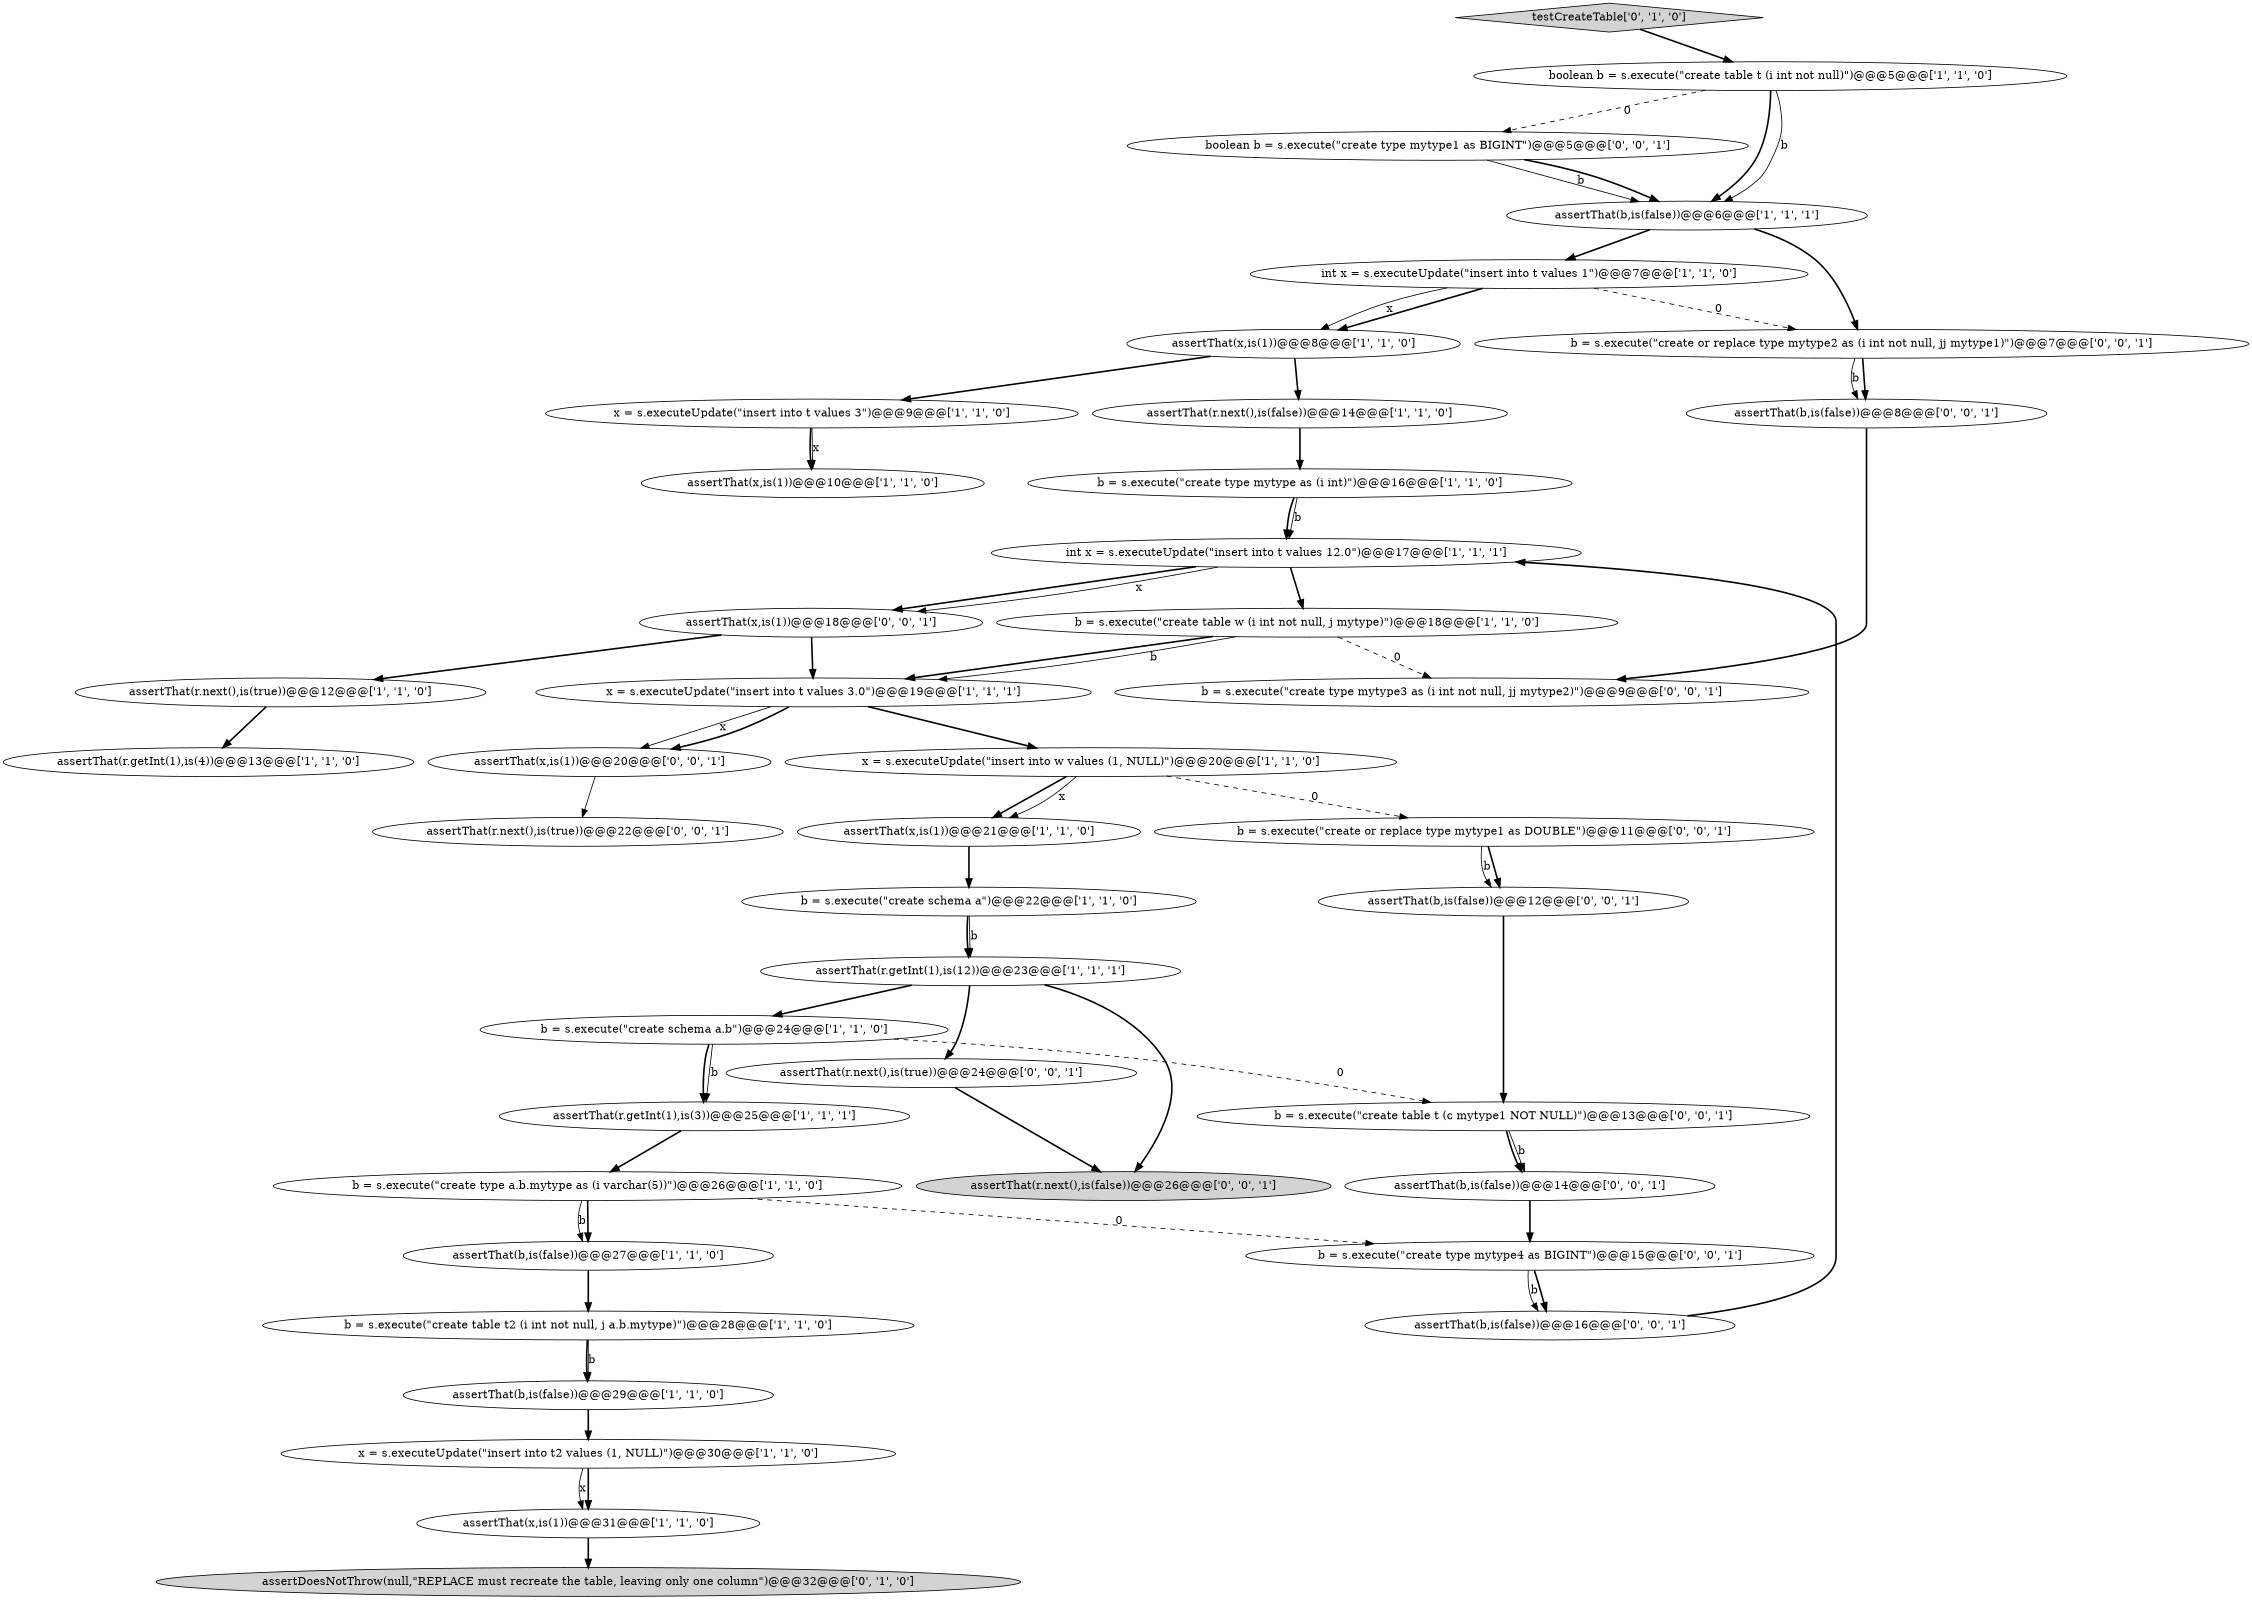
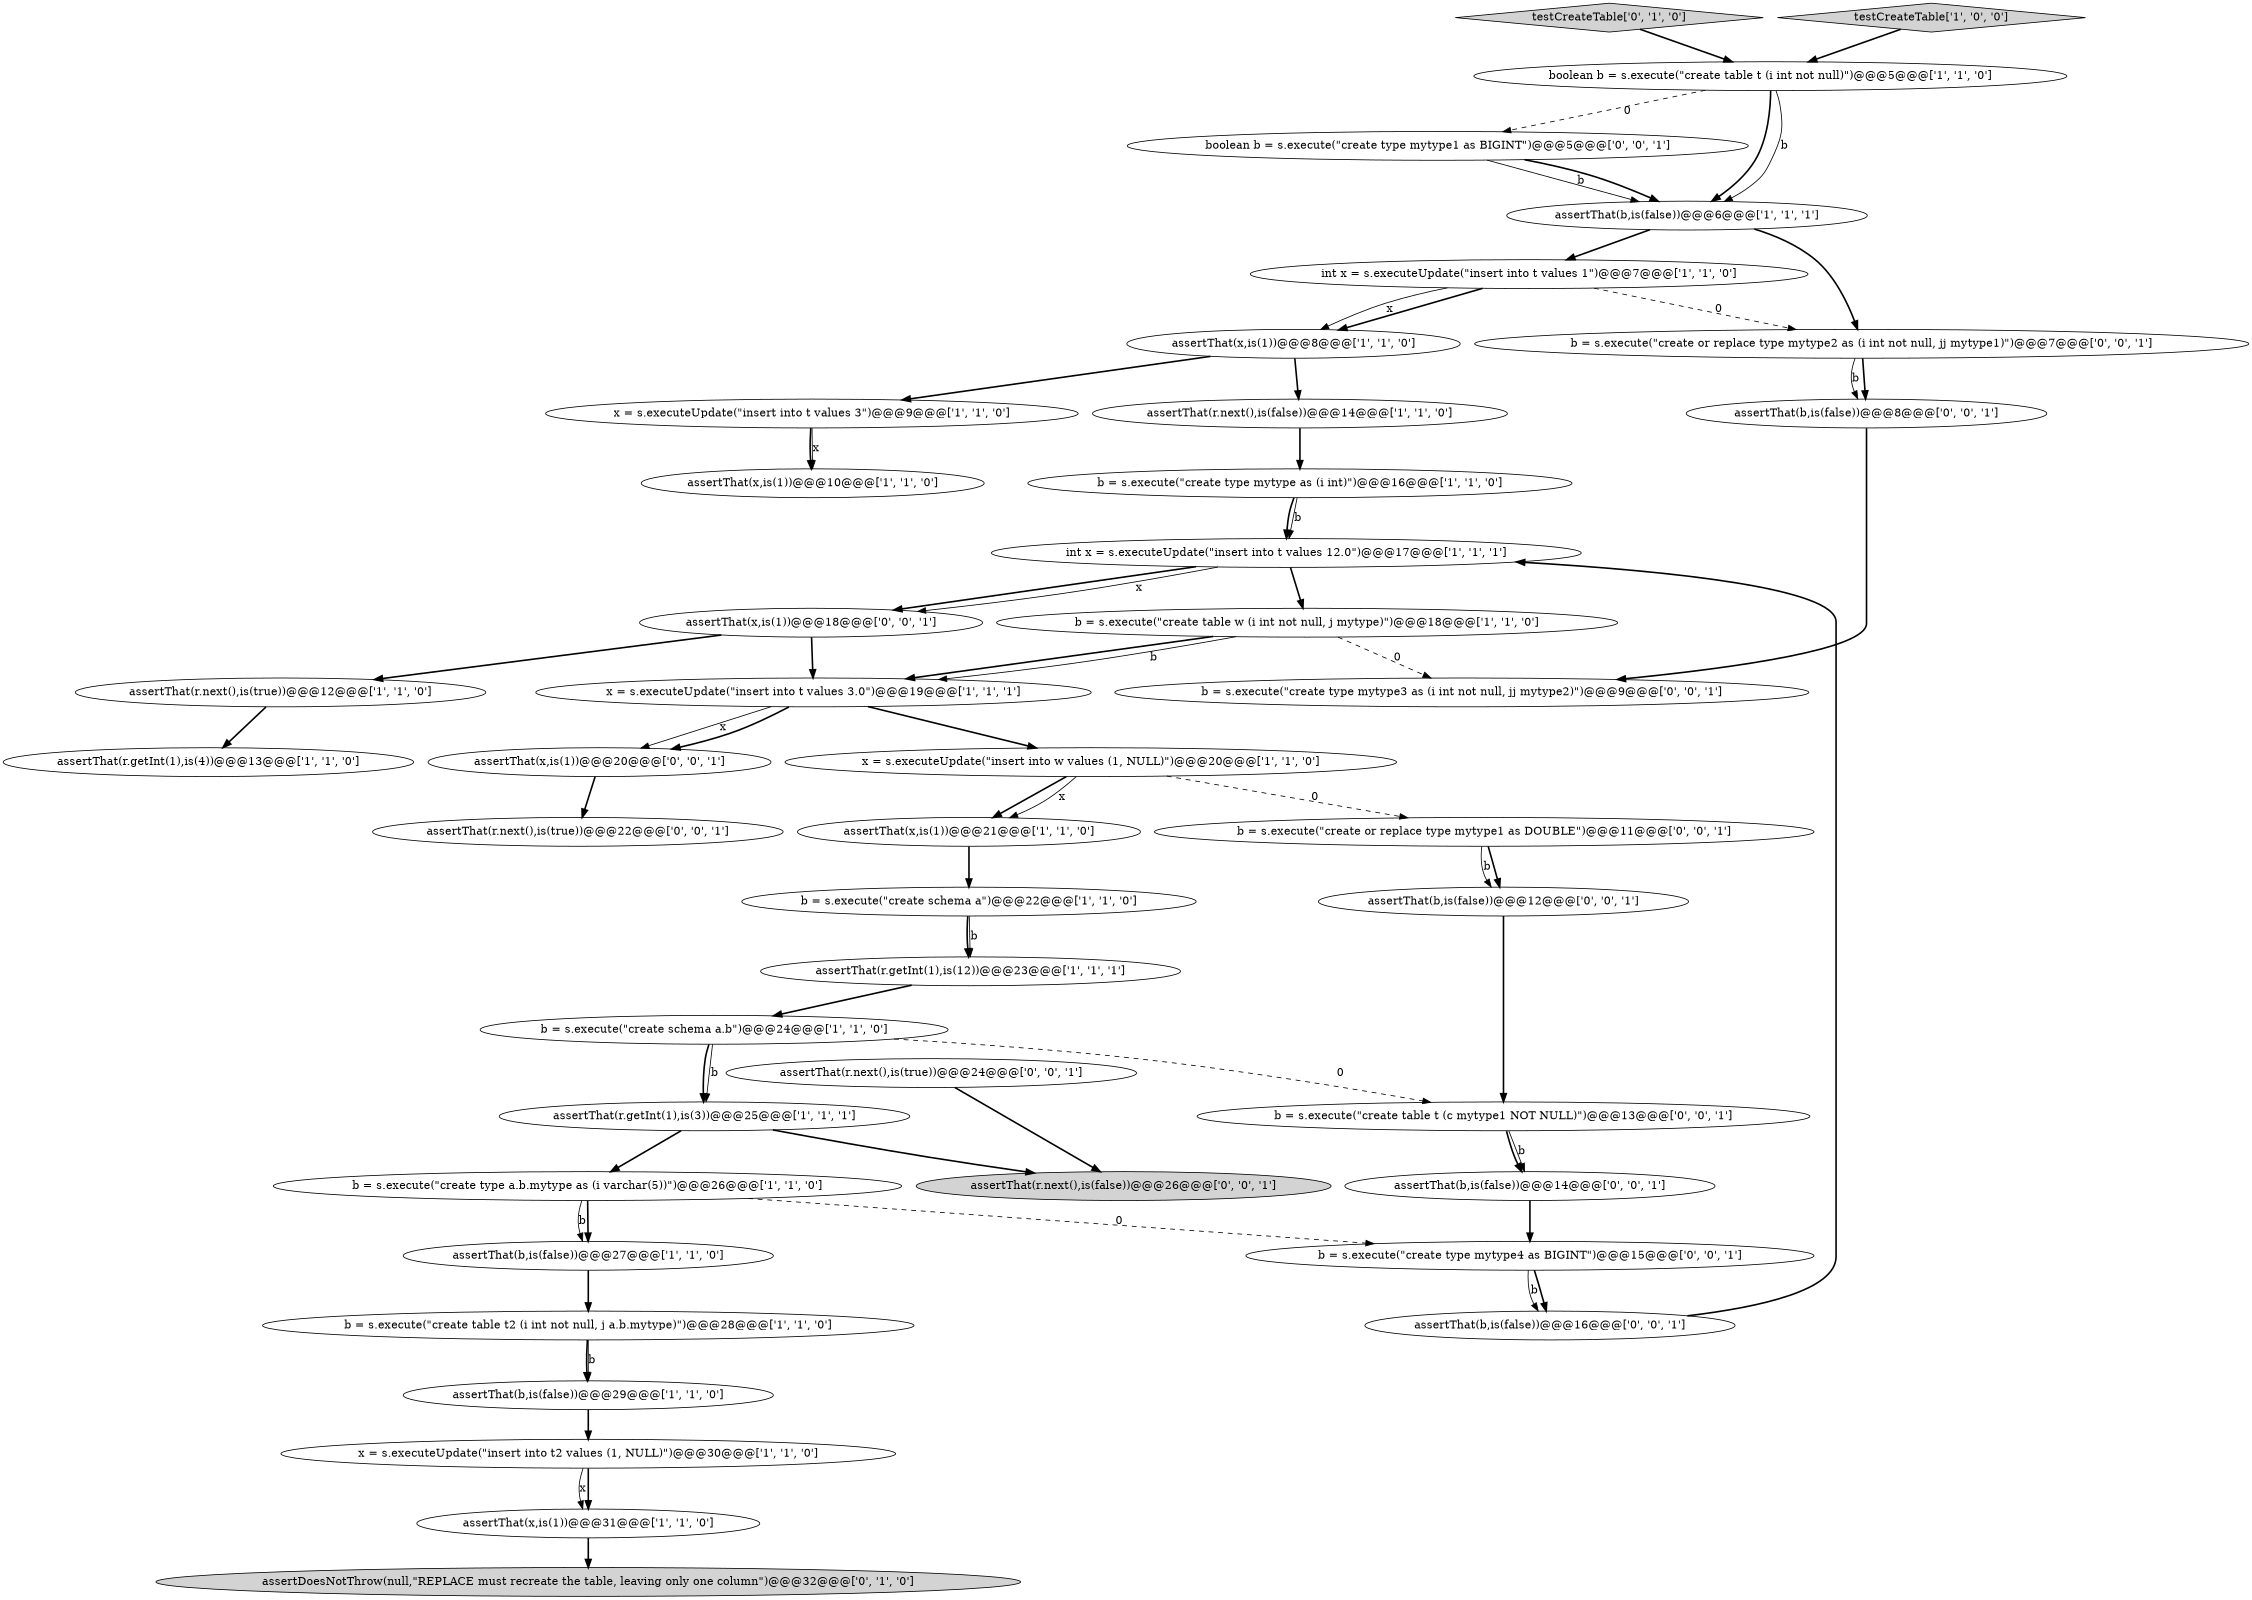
none -> (1931, 18)
(590, 793) -> (590, 793)
(964, 1020) -> none
(1155, 1047) -> (899, 1152)
